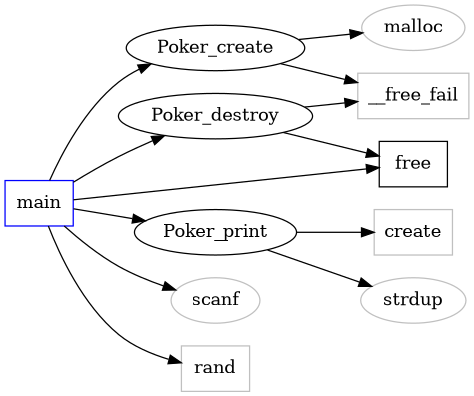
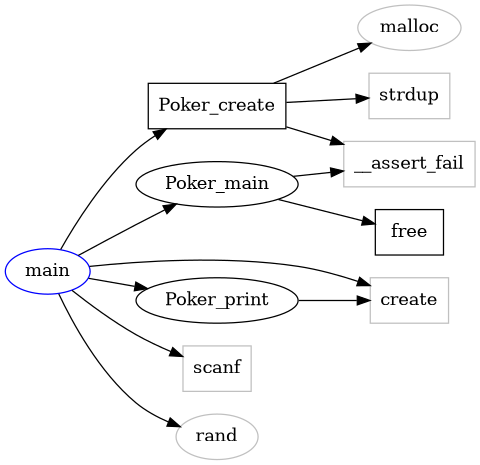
(215, 48) -> (217, 106)
(413, 96) -> (409, 164)
(215, 116) -> (217, 184)
(220, 184) -> (225, 261)
(39, 203) -> (48, 271)
(314, 266) -> (321, 101)
(215, 300) -> (217, 369)
(413, 300) -> (409, 96)
(215, 369) -> (217, 437)
